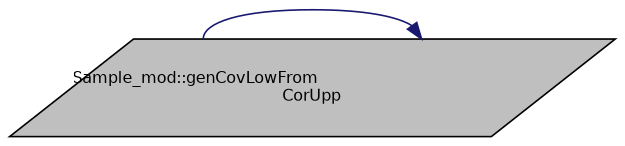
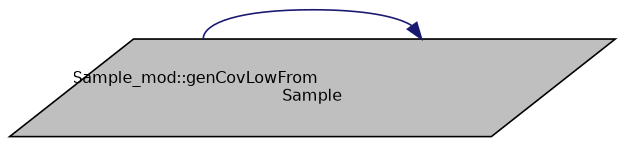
(312, 88) -> (312, 88)
